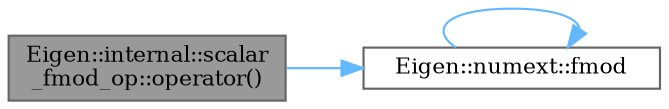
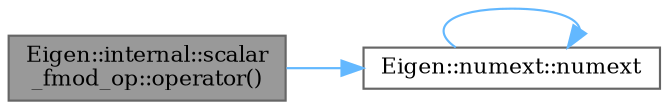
(512, 68) -> (512, 68)
